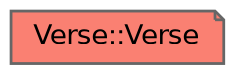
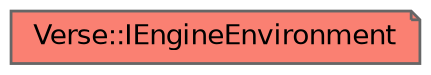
(117, 37) -> (215, 37)
